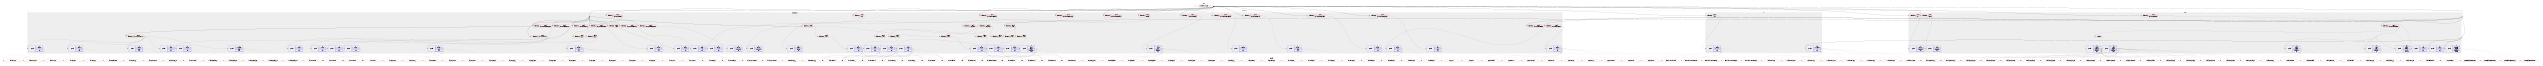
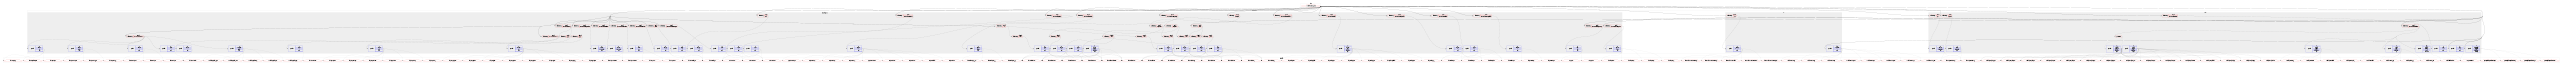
none -> (972, 61)
